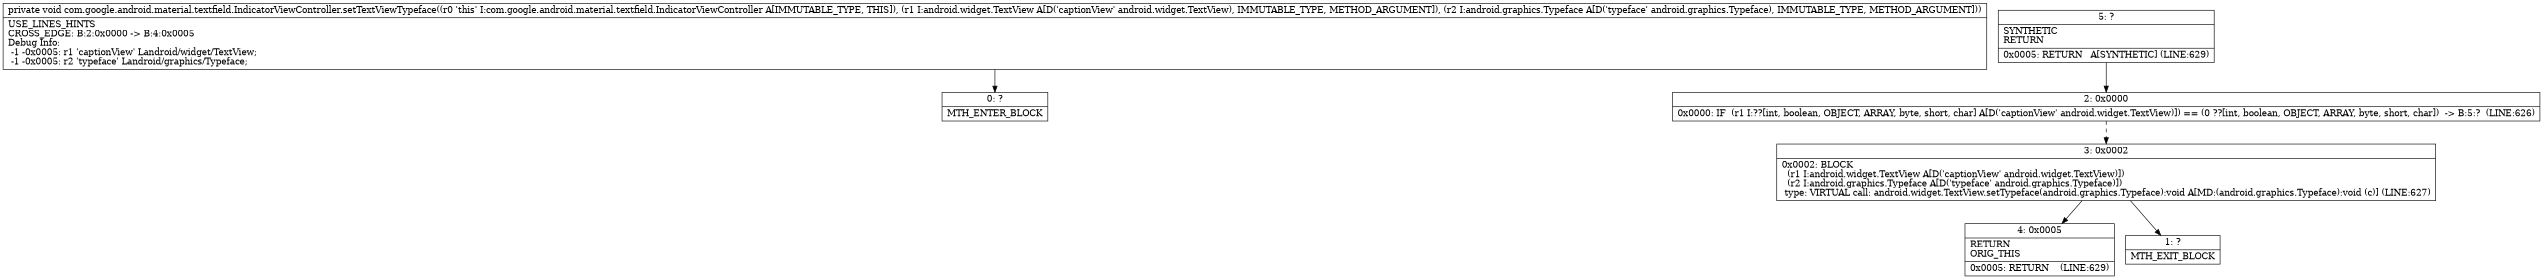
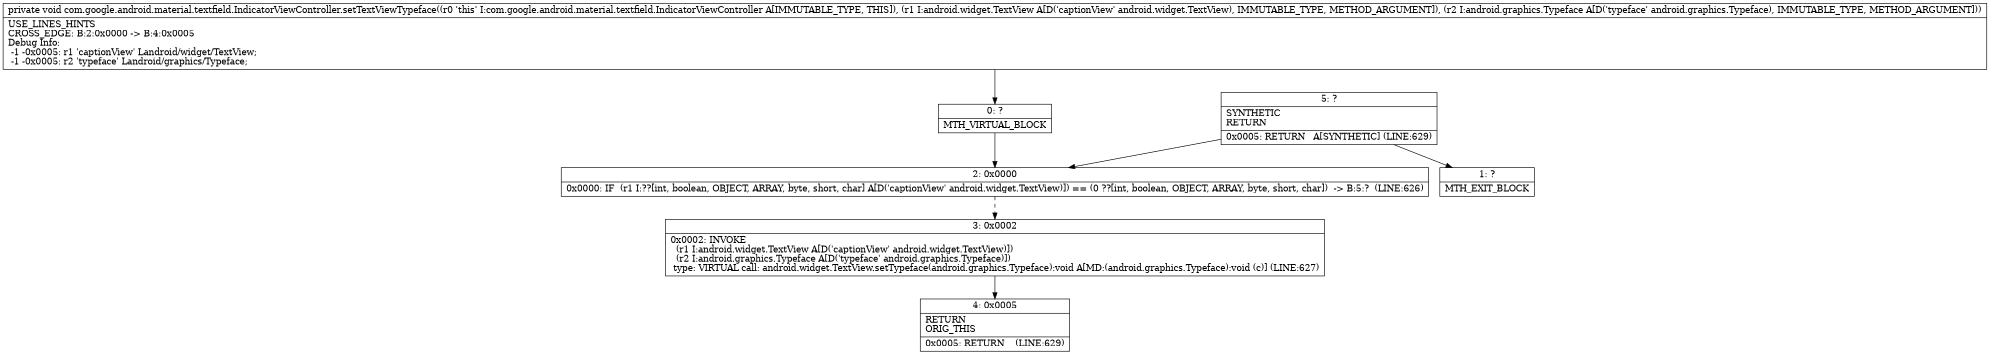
(995, 114) -> (995, 125)
none -> (995, 147)
(1820, 165) -> (711, 240)
(2144, 216) -> (1420, 155)
